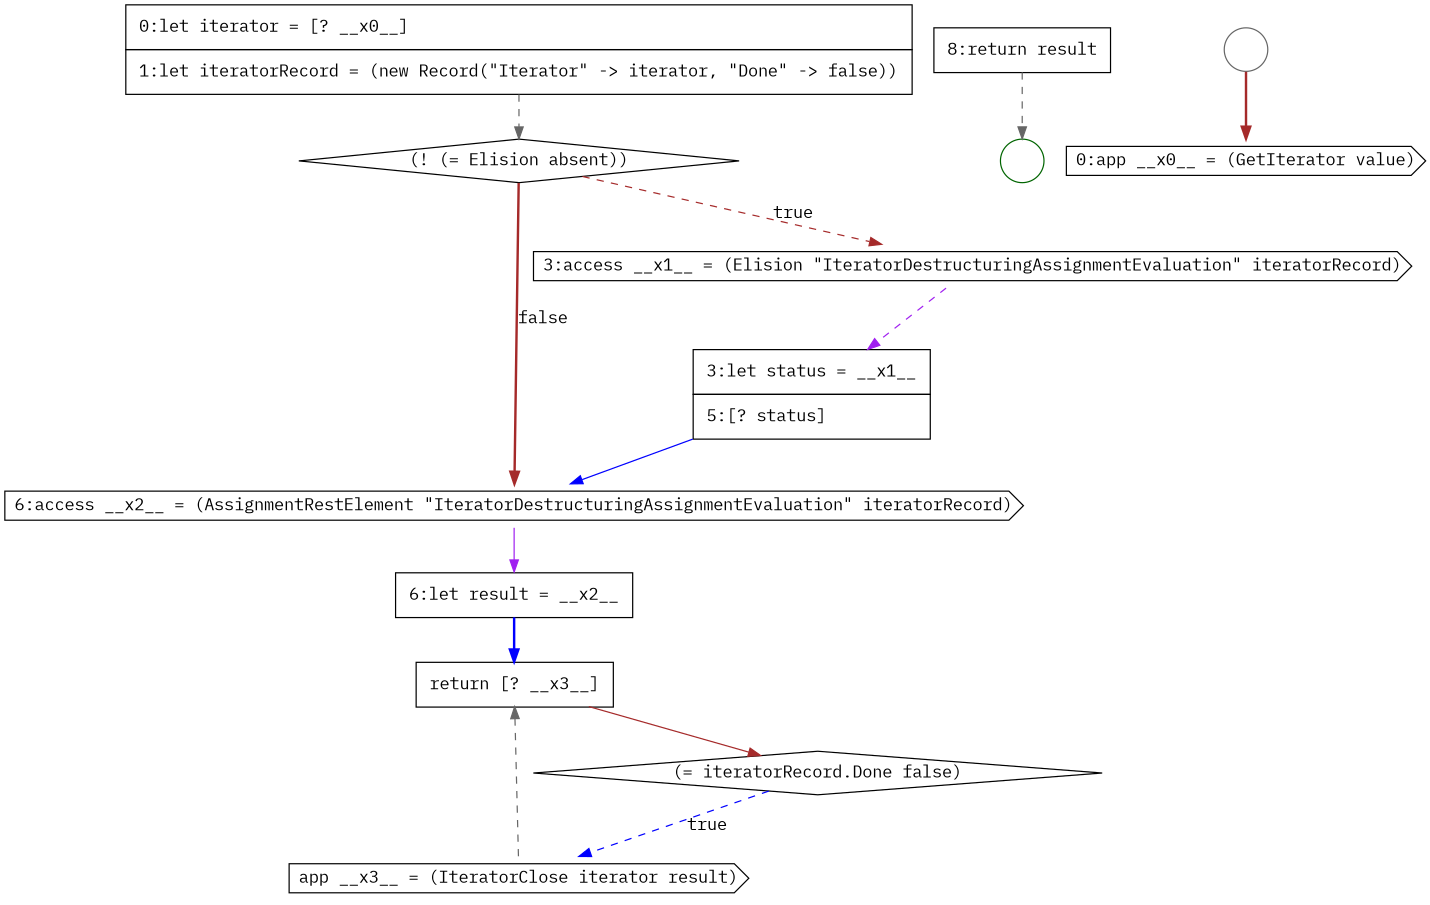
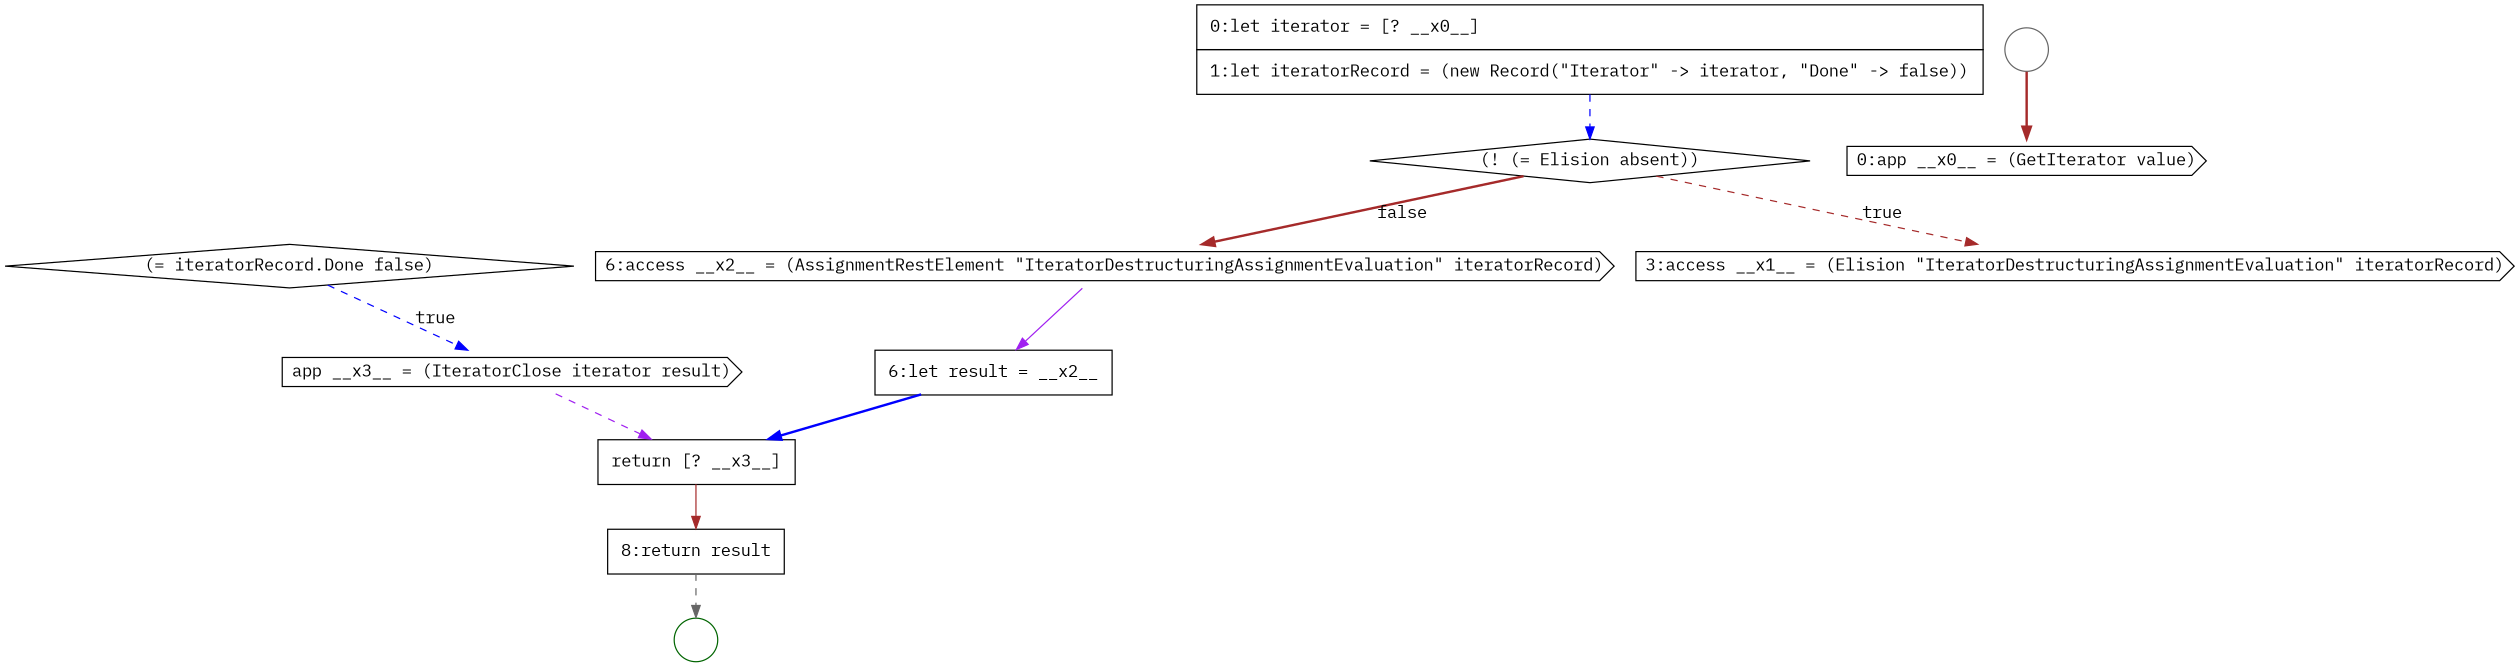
(519, 111) -> (1590, 111)
(812, 394) -> none
(669, 729) -> (696, 500)
(517, 788) -> (598, 414)
